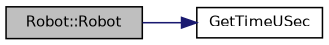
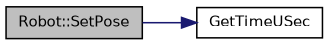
(74, 23) -> (74, 23)
